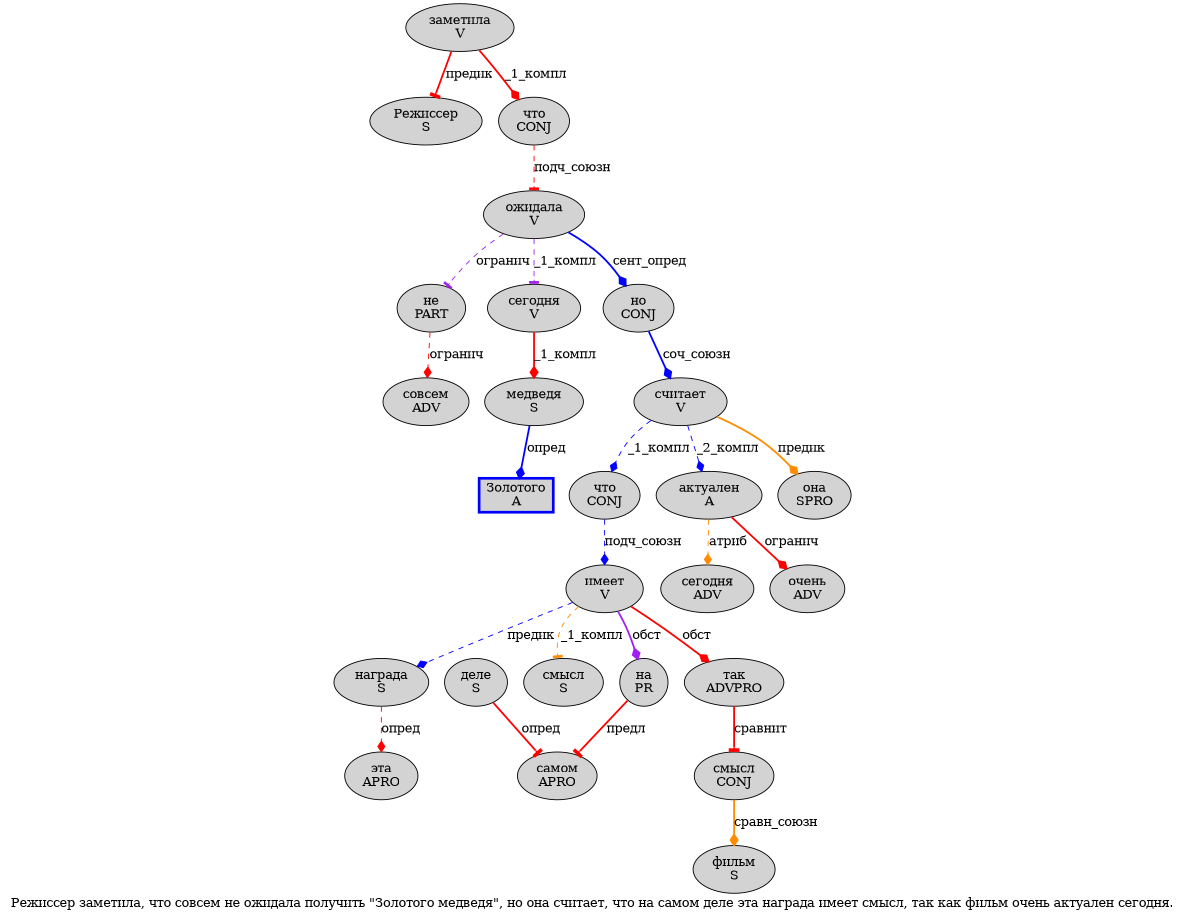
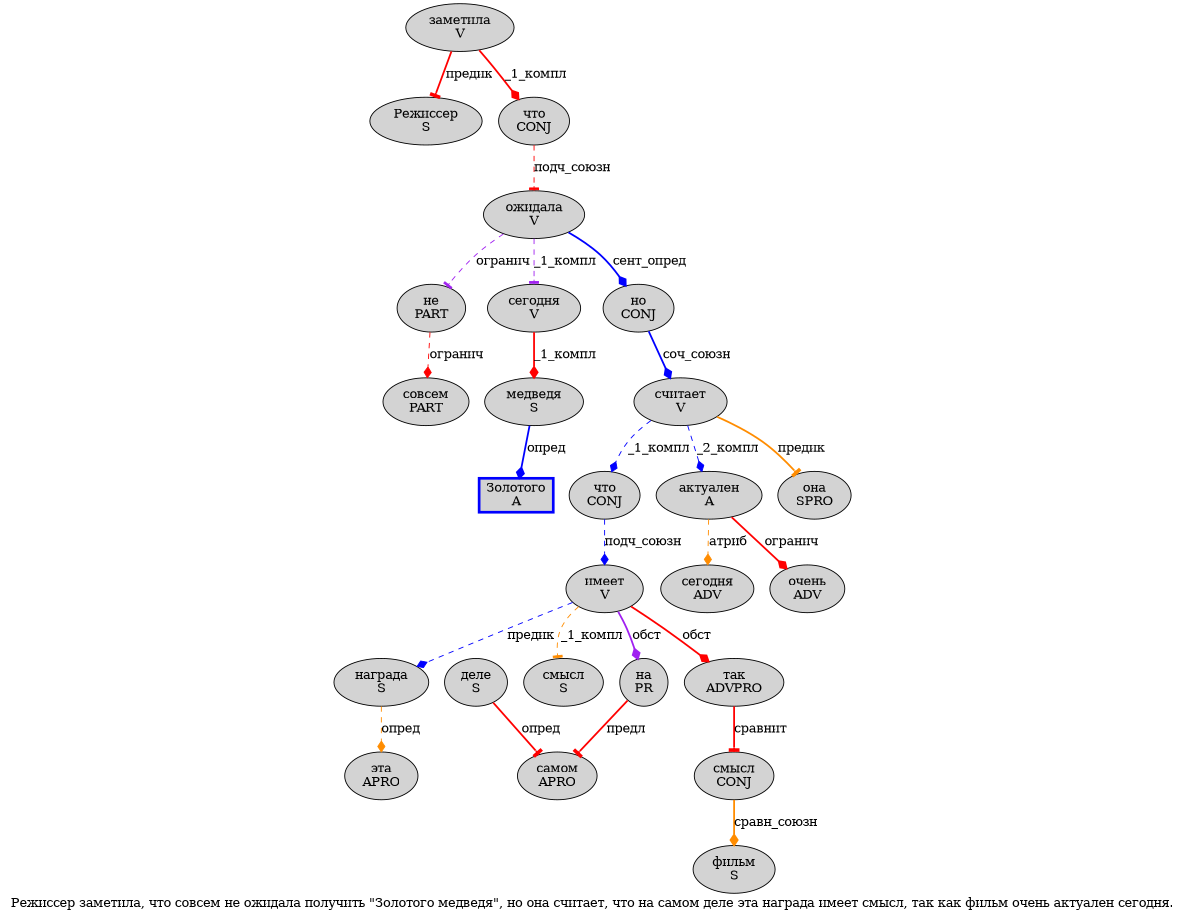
(426, 402) -> (426, 402)
(756, 438) -> (759, 439)
(381, 724) -> (381, 724)
